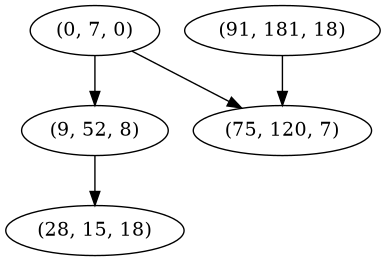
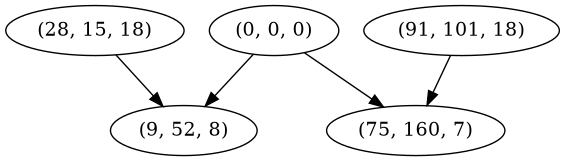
(95, 31) -> (274, 31)
(282, 31) -> (462, 31)
(282, 131) -> (416, 131)
(95, 174) -> (135, 75)
